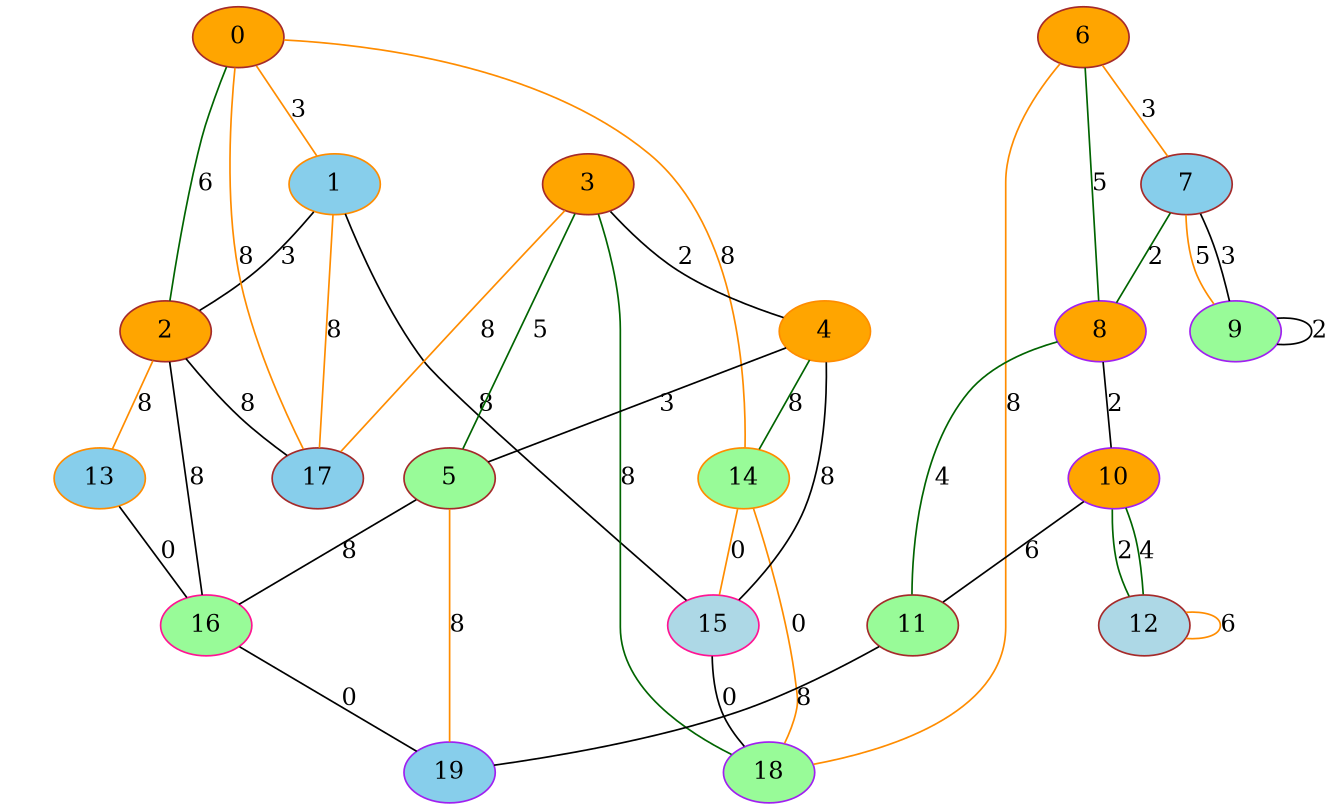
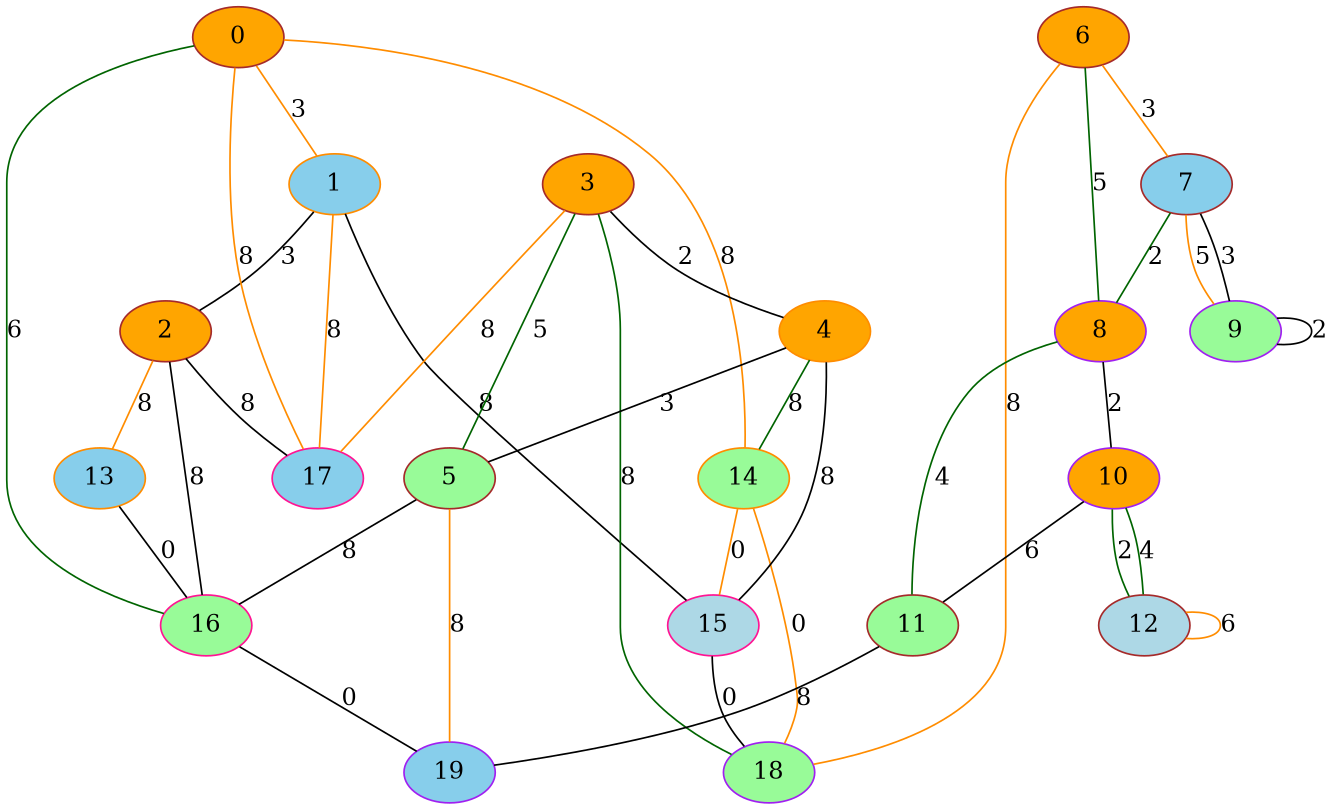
(191, 182) -> (7, 316)
(318, 478) -> (318, 478)
